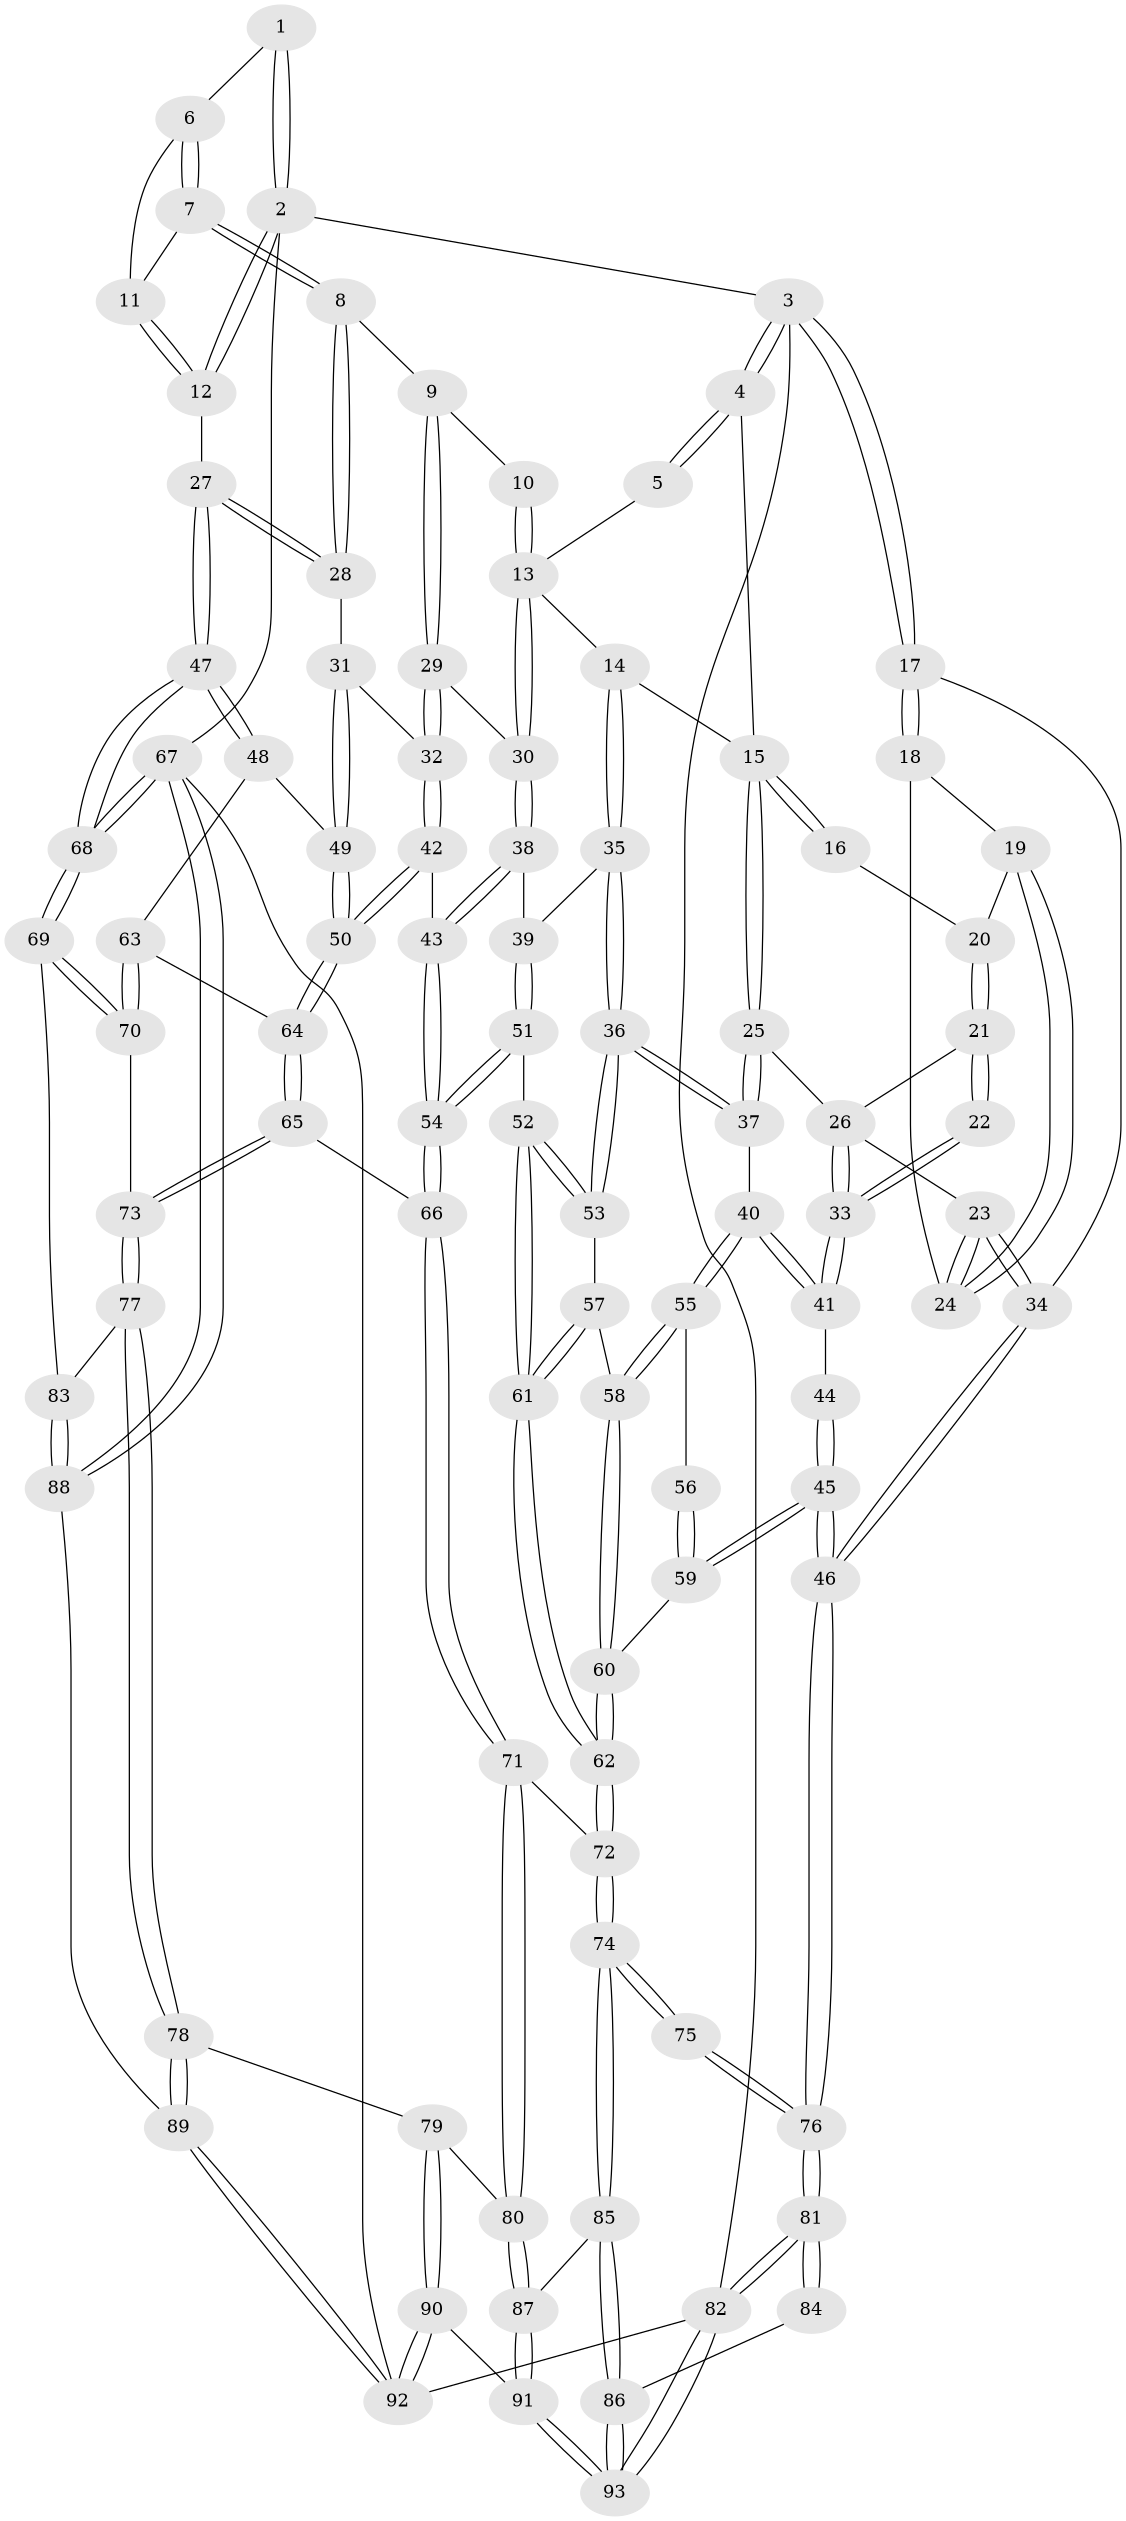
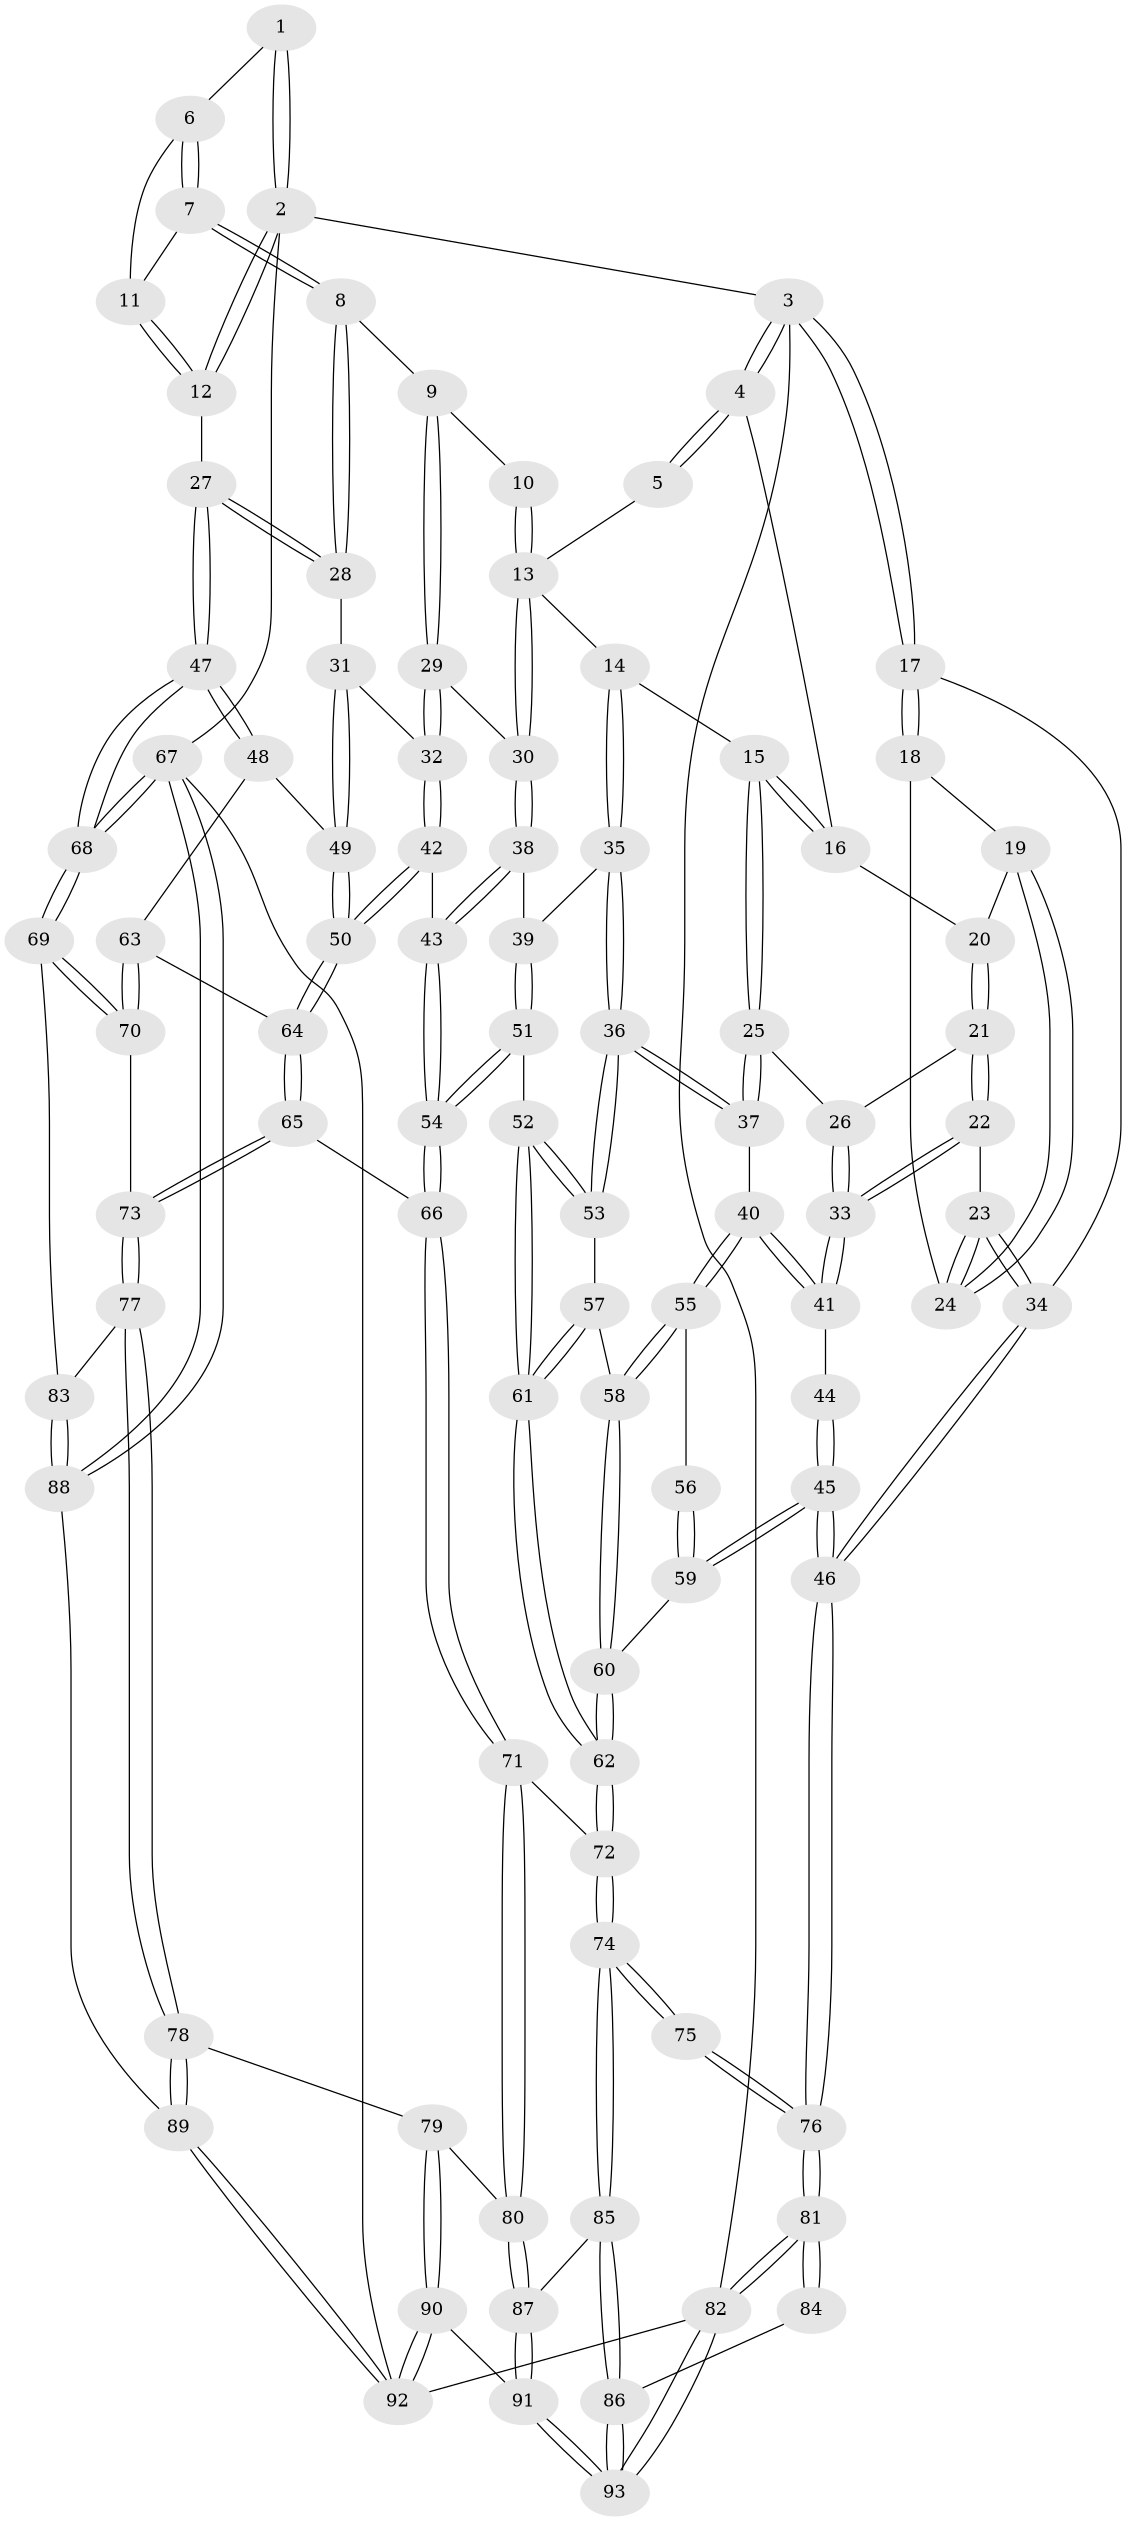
(747, 552) -> (793, 621)
(897, 1161) -> (980, 1169)
